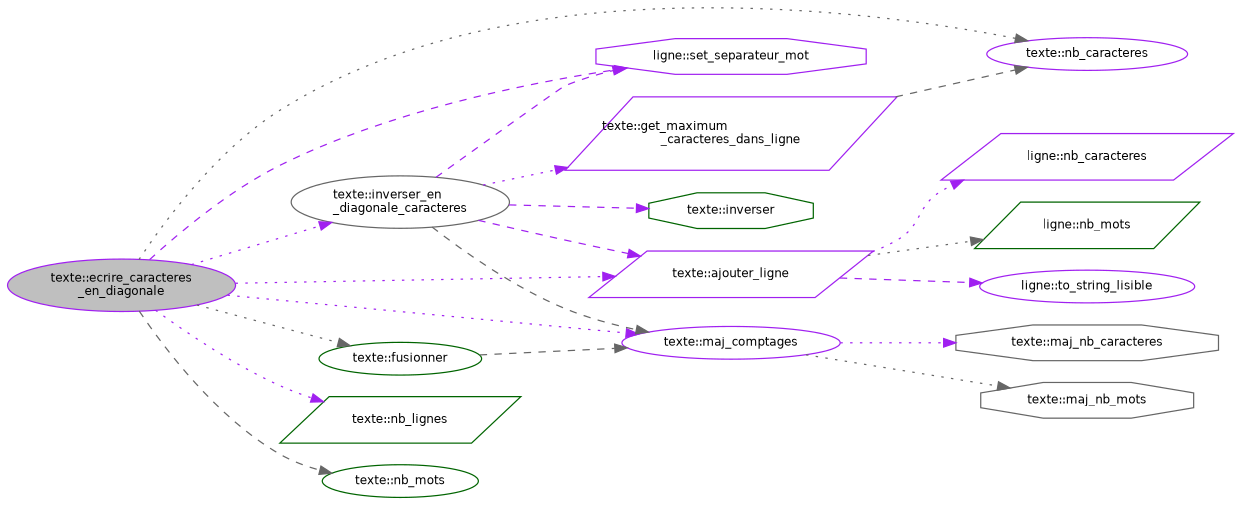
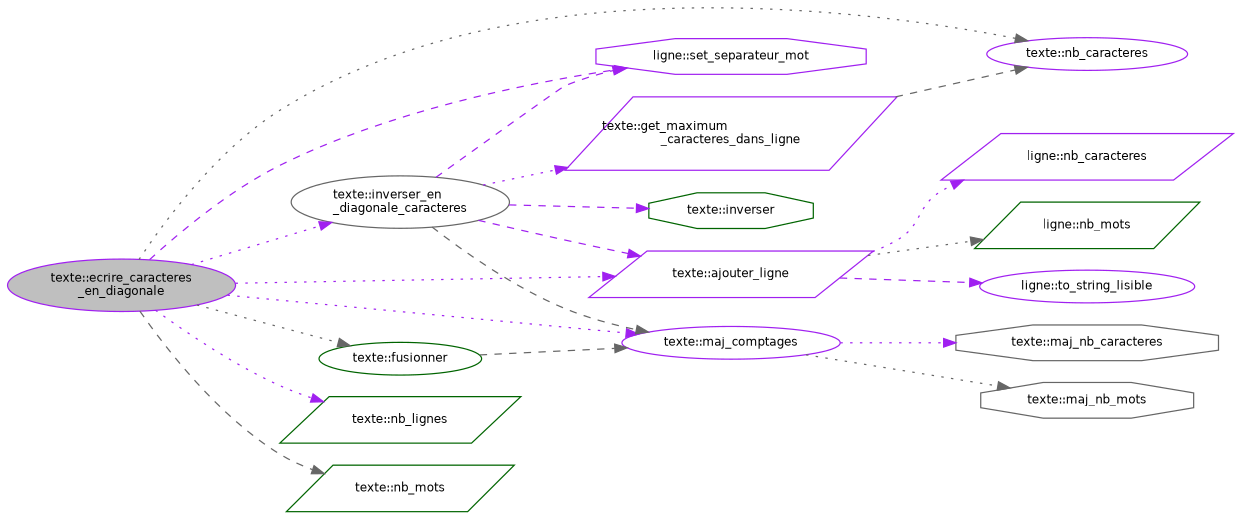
(400, 481) -> (400, 488)
